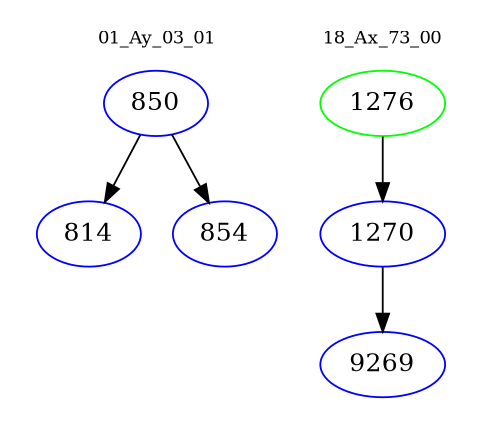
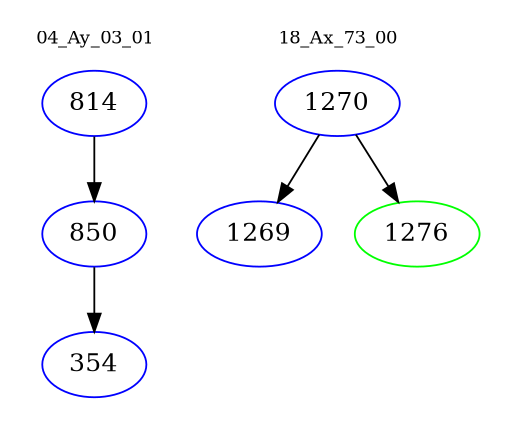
(157, 39) -> (95, 39)
(127, 160) -> (94, 160)
(383, 160) -> (372, 160)
(225, 234) -> (94, 365)
(383, 365) -> (259, 234)
